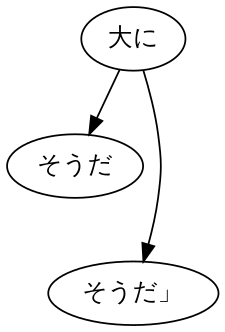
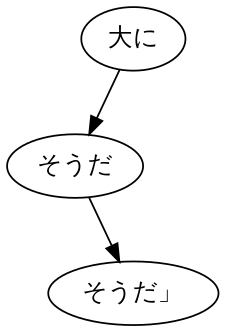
(161, 157) -> (100, 222)
